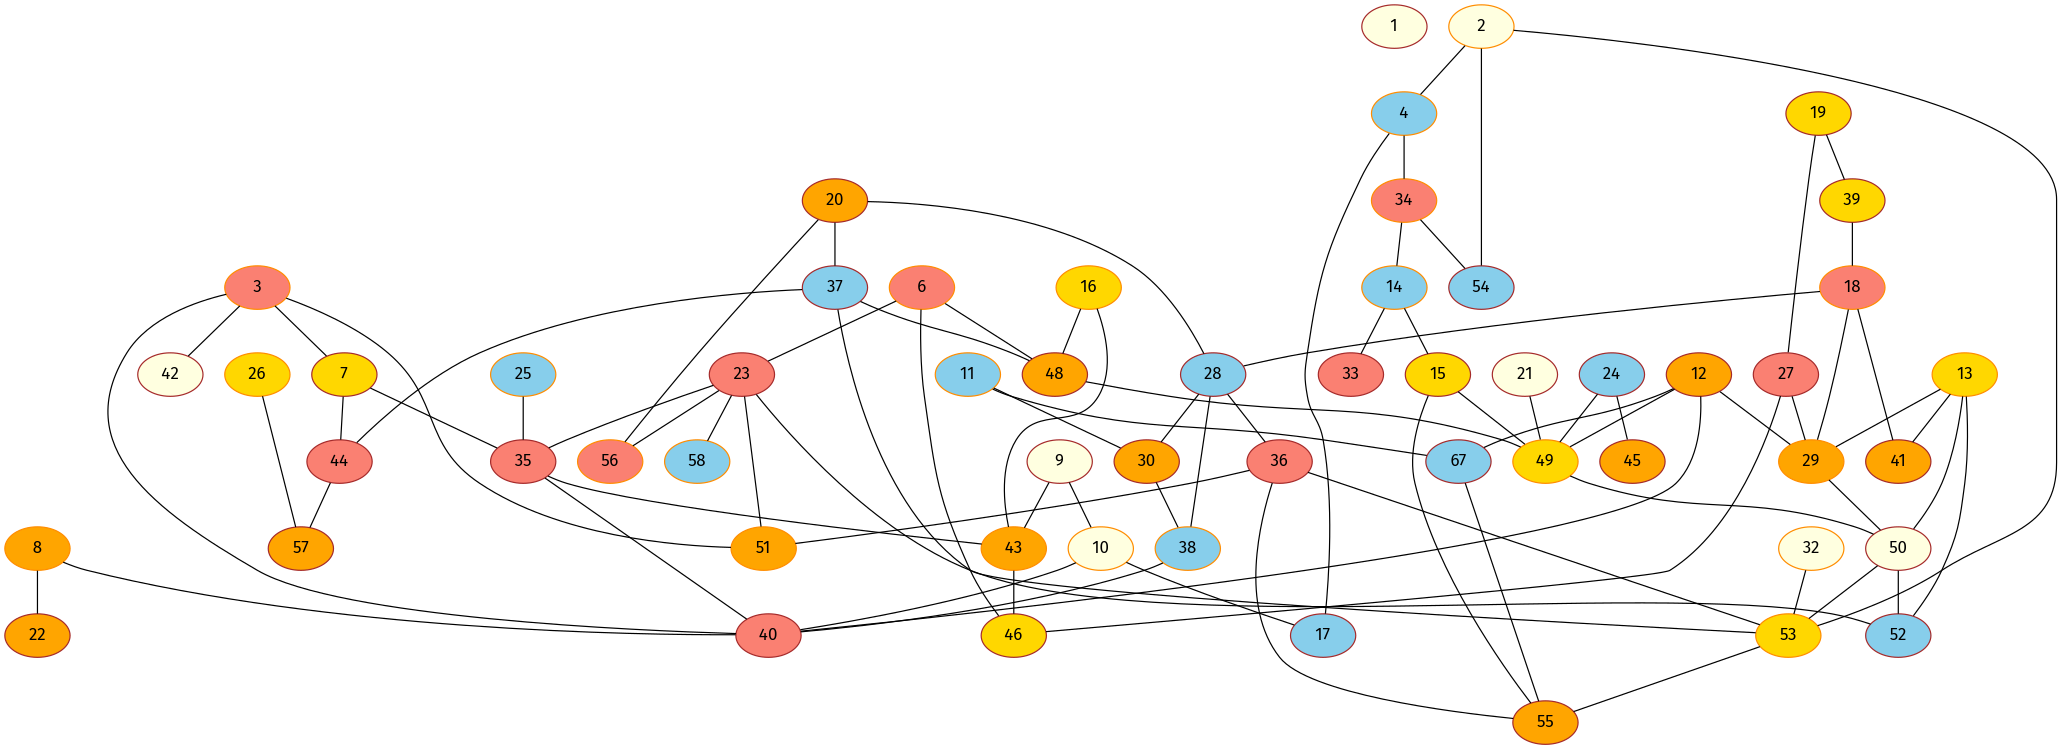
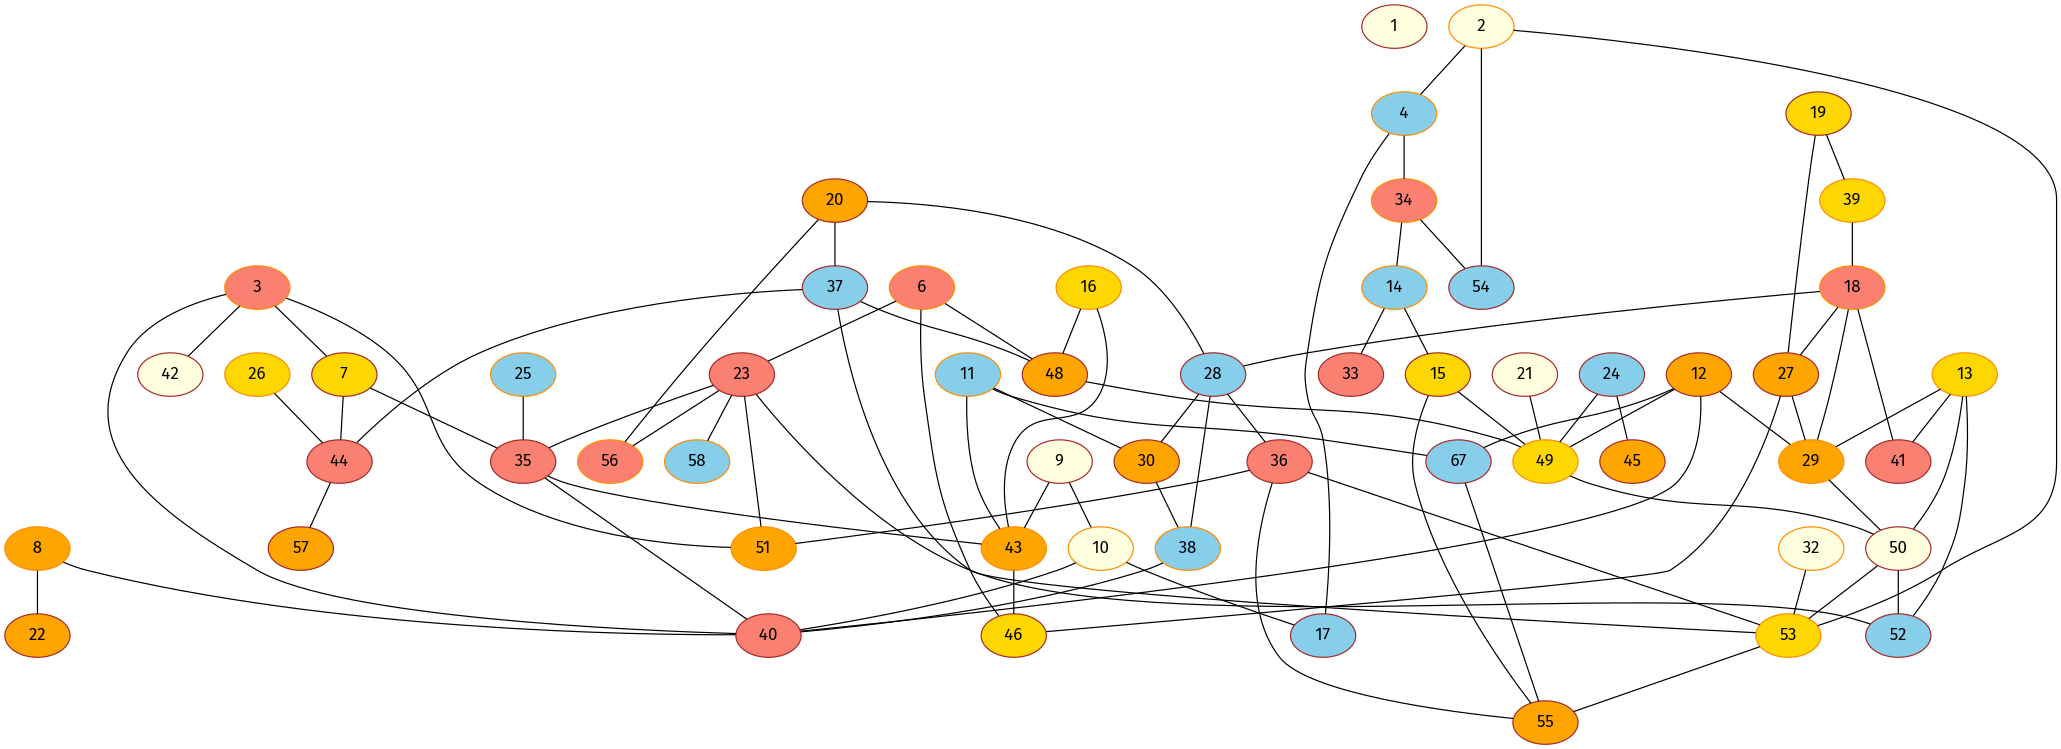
(1852, 201) -> (1852, 201)
none -> (1819, 331)
(1786, 375) -> (1786, 375)
(279, 462) -> (298, 418)
(1898, 462) -> (1898, 462)
none -> (972, 466)
